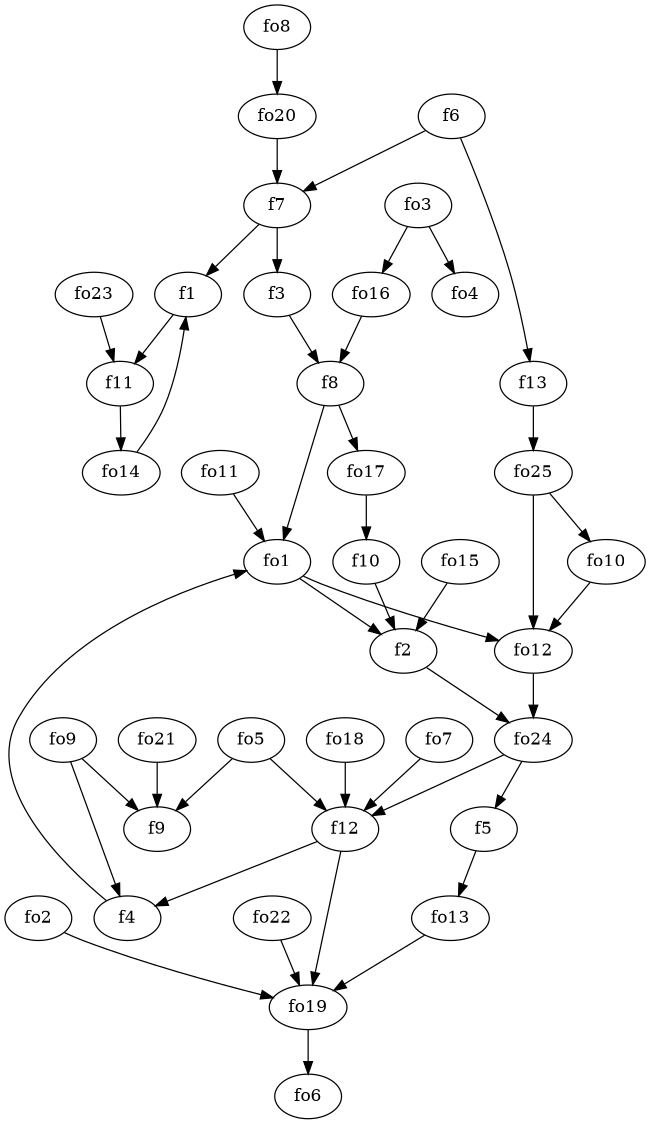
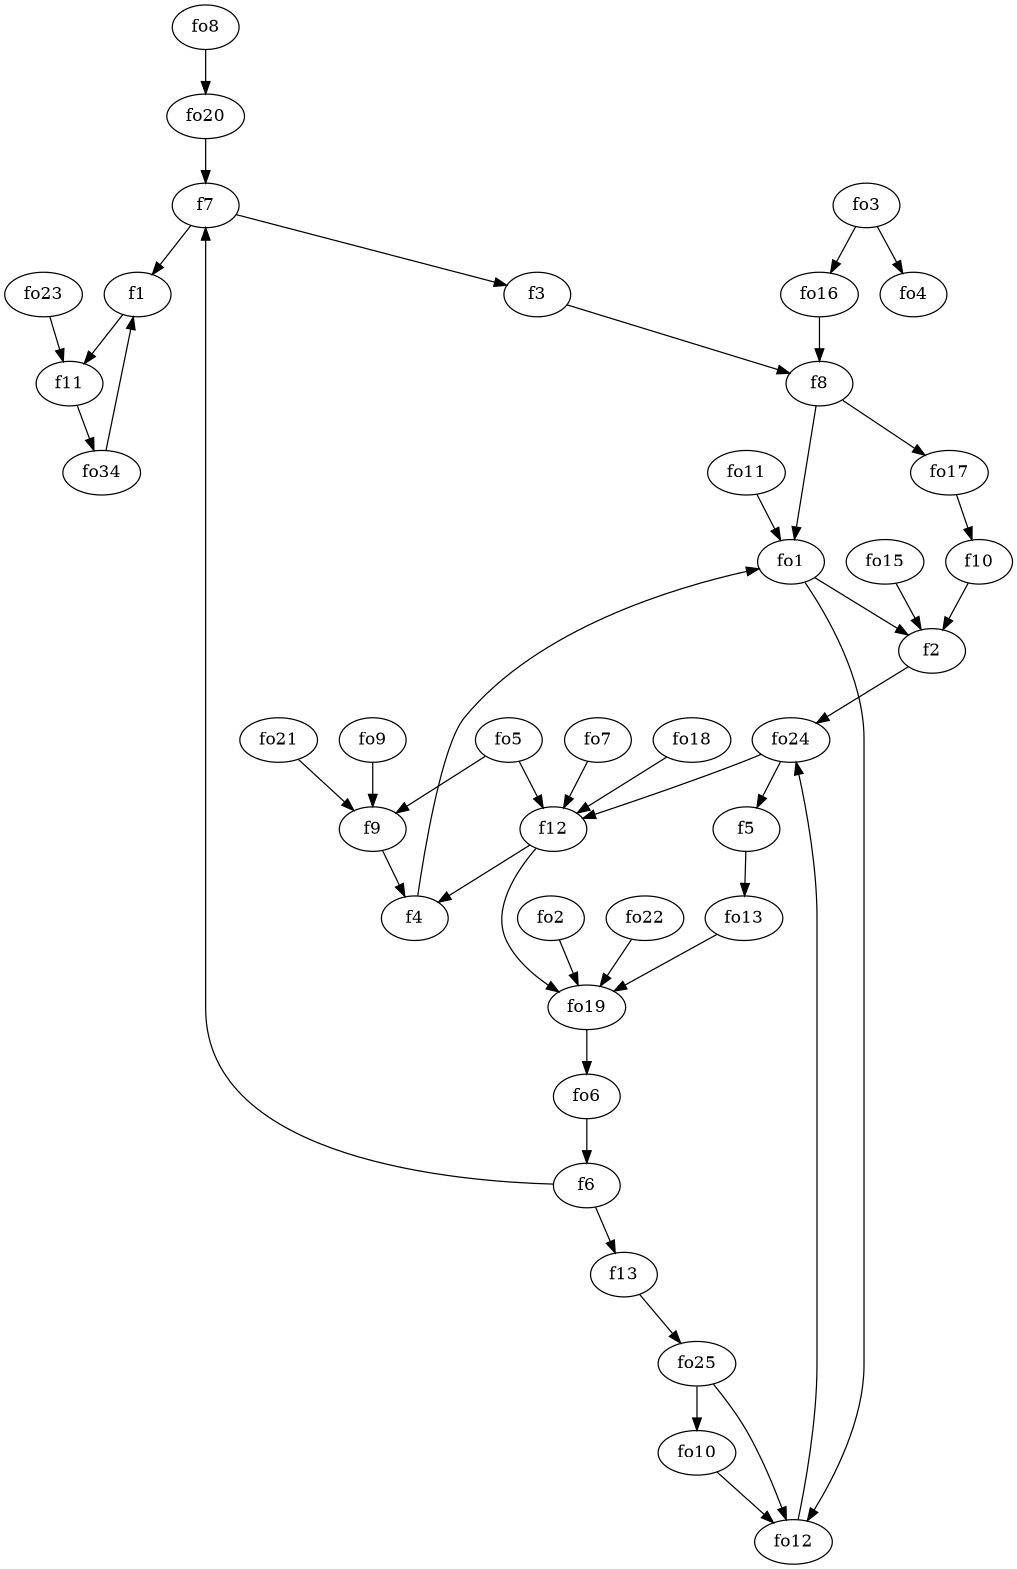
(121, 473) -> (102, 473)
(93, 823) -> (391, 868)
none -> (587, 1135)
